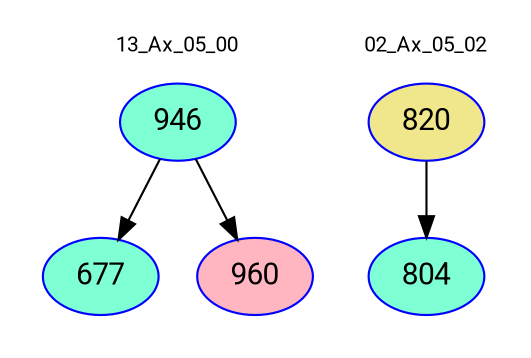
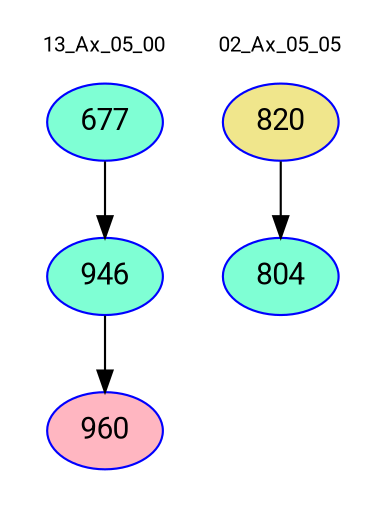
(426, 46) -> (281, 46)
(144, 190) -> (105, 189)
